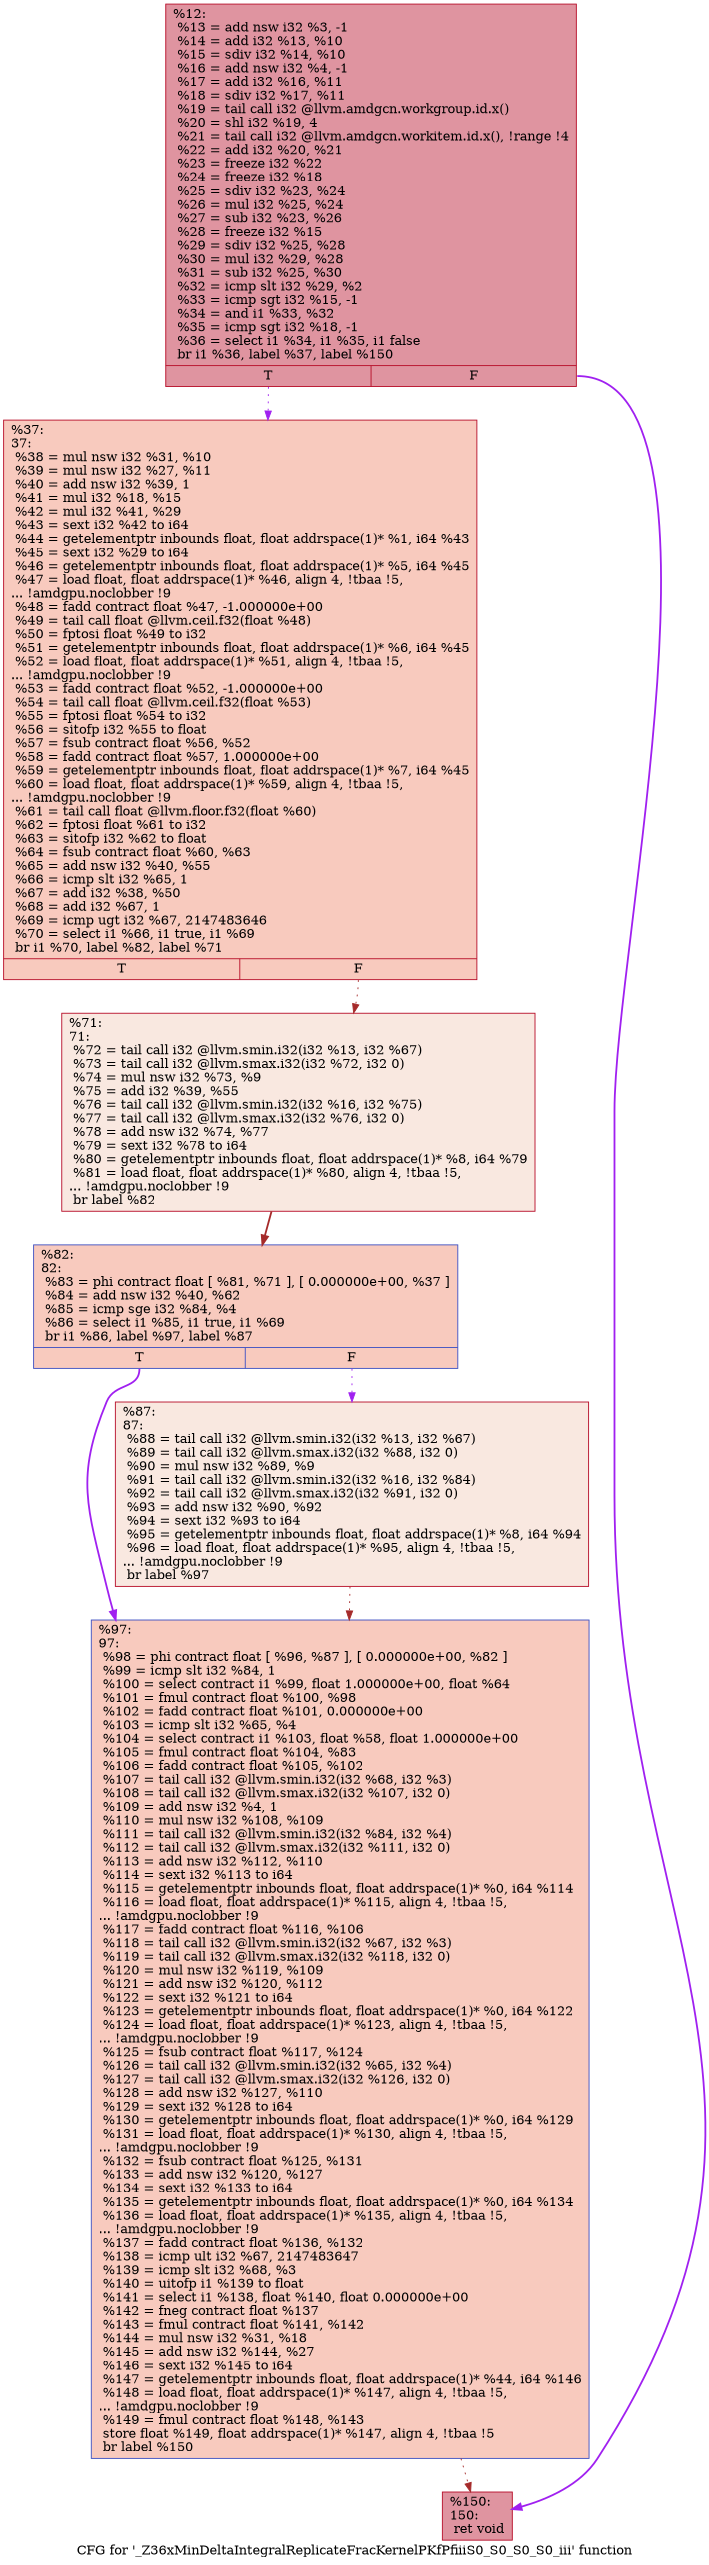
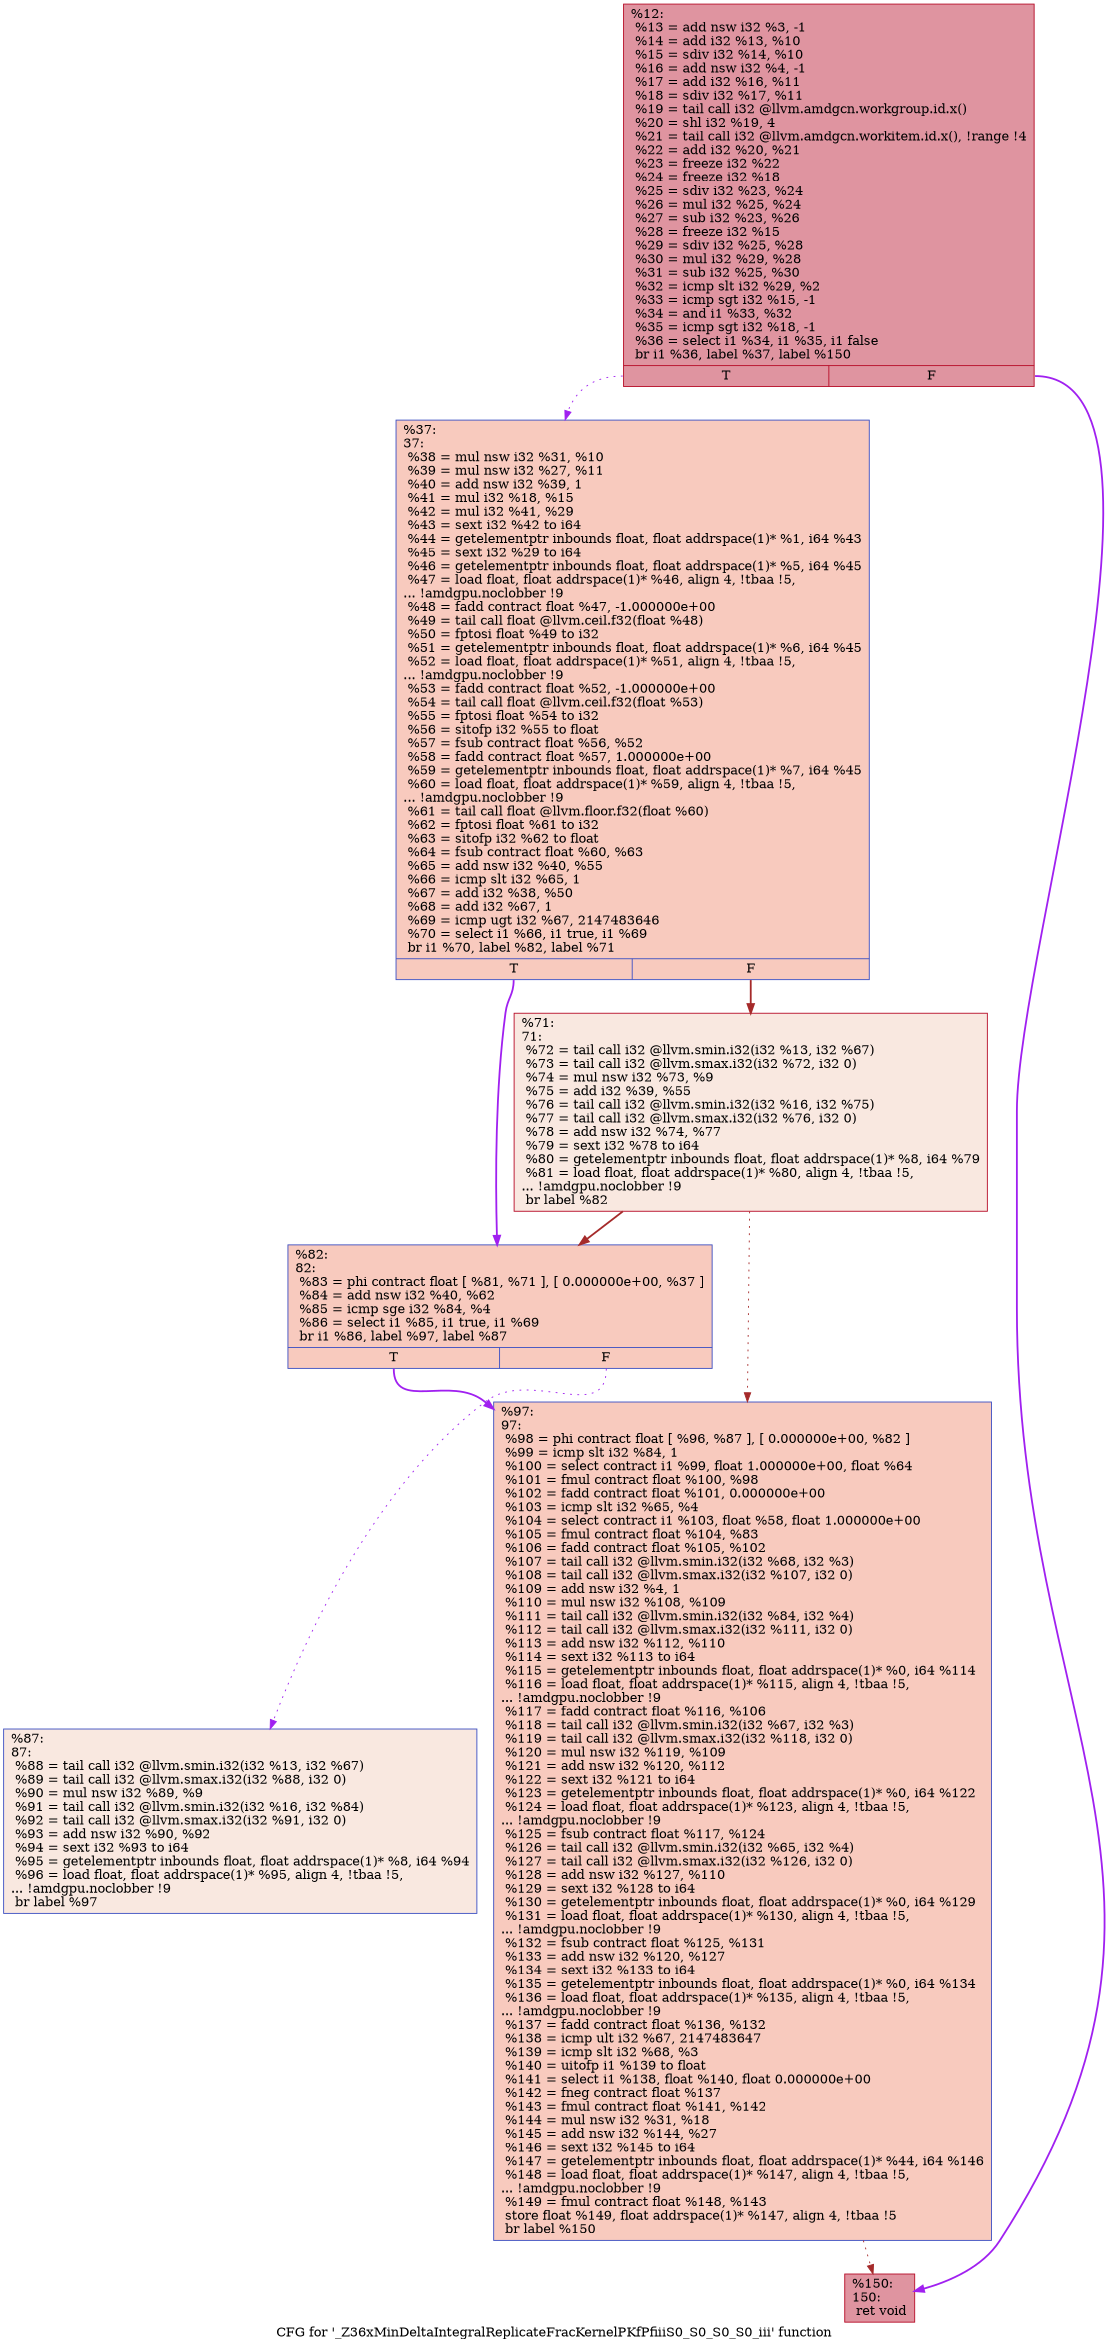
(240, 700) -> (633, 700)
(358, 992) -> (751, 992)
none -> (498, 1107)
(352, 1494) -> (240, 1821)
(350, 1599) -> (749, 1302)
